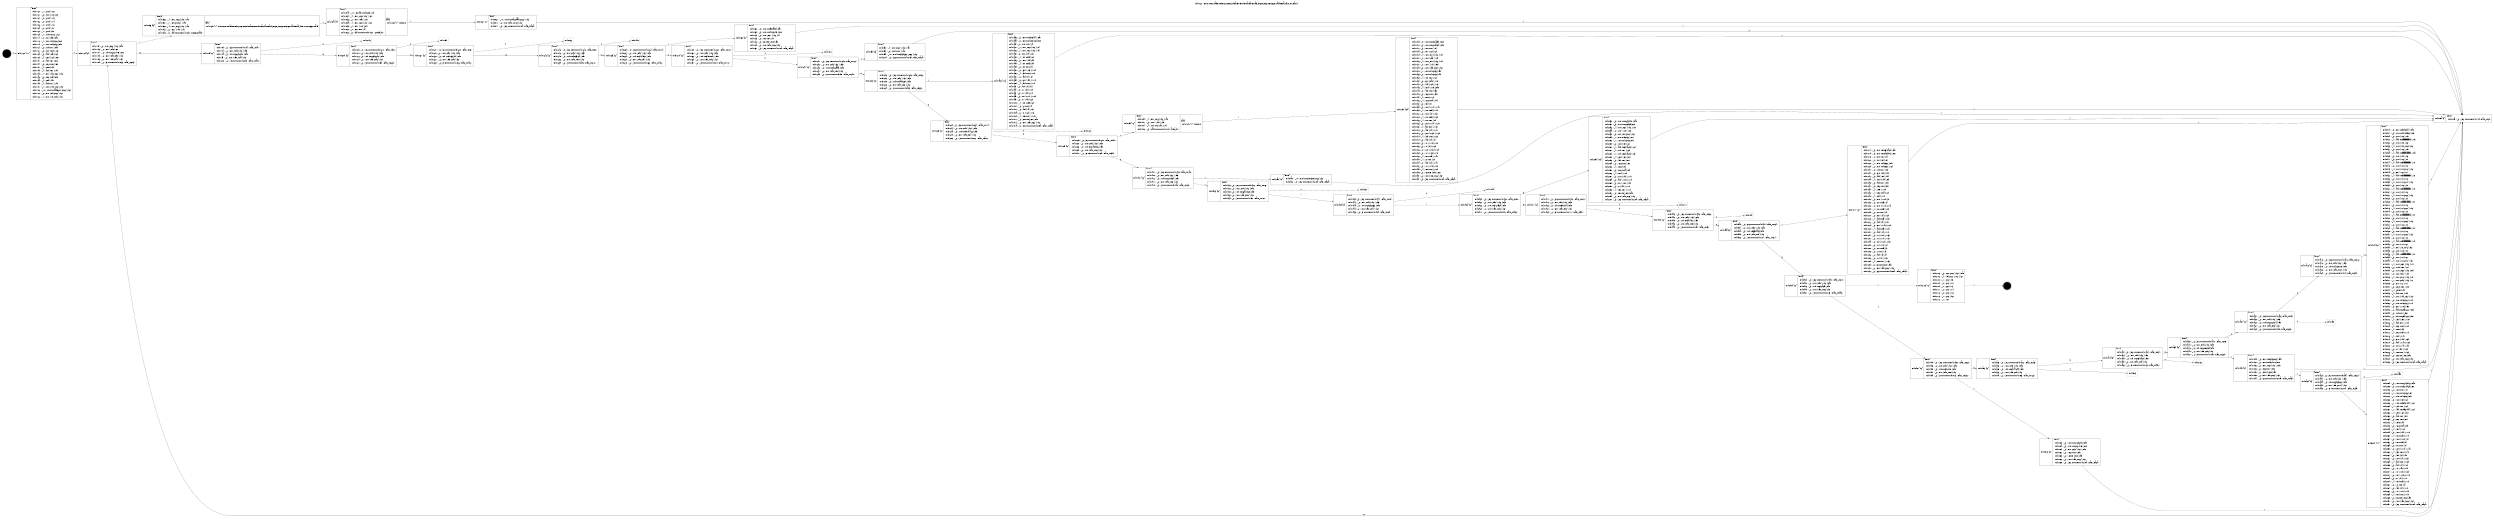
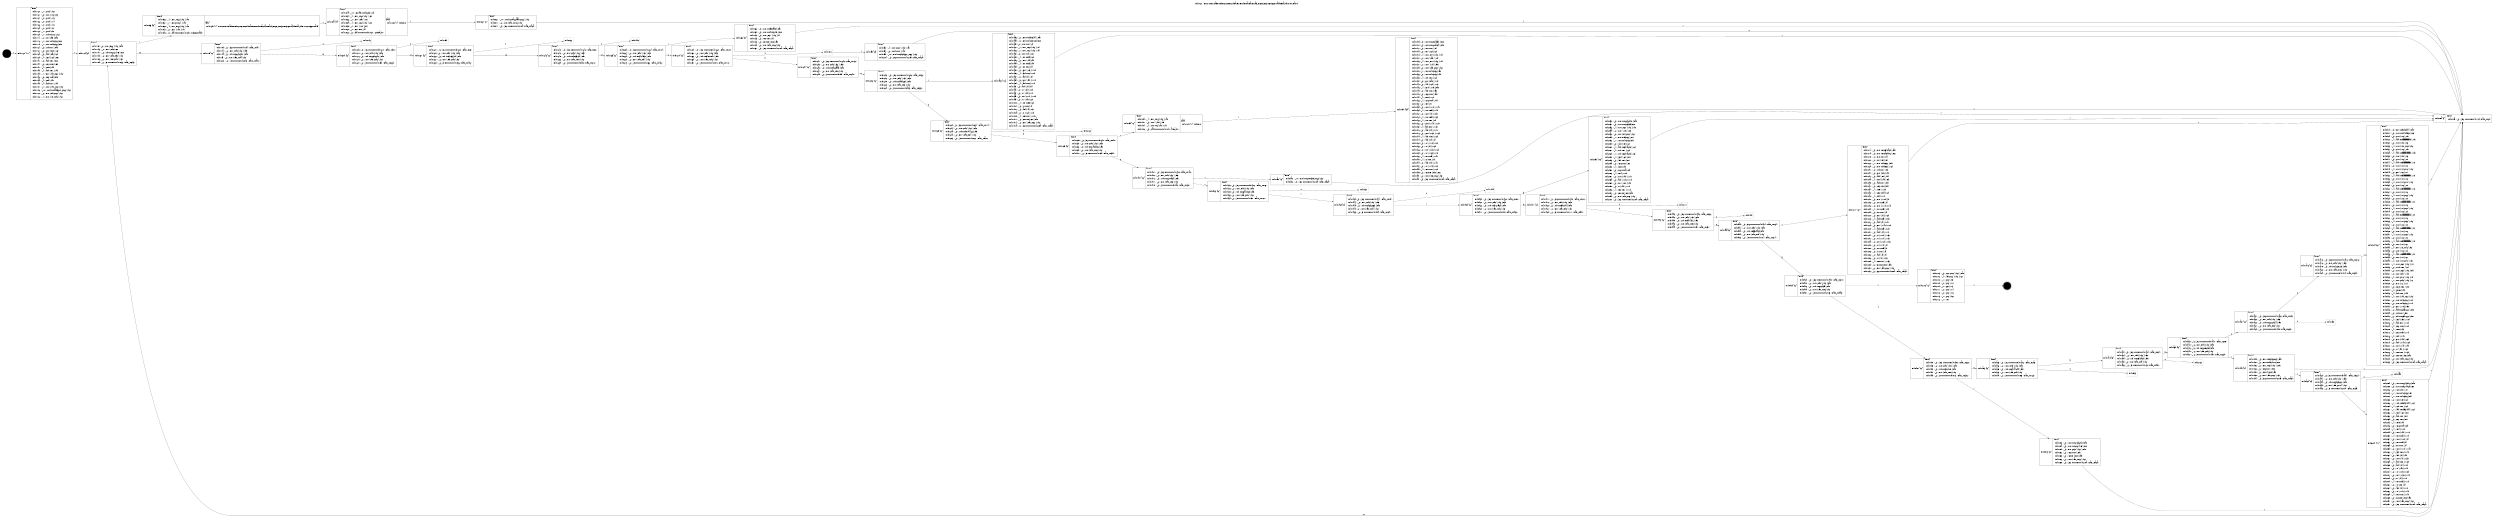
(861, 60) -> (848, 52)
